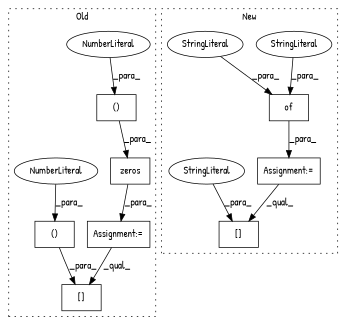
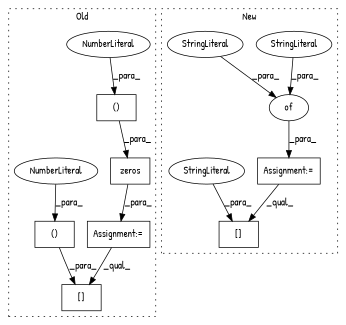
(289, 108) -> (289, 108)
